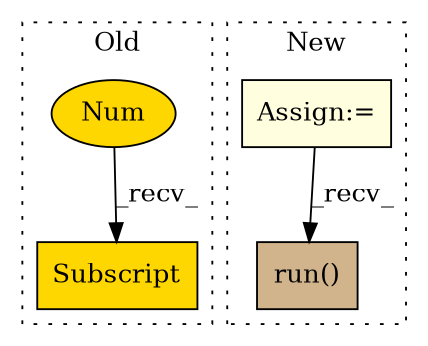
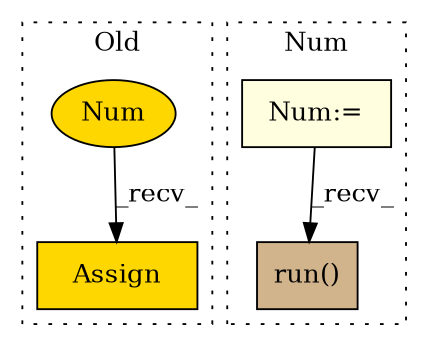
(317, 44) -> (317, 44)
(317, 114) -> (317, 114)
(117, 276) -> (117, 276)
